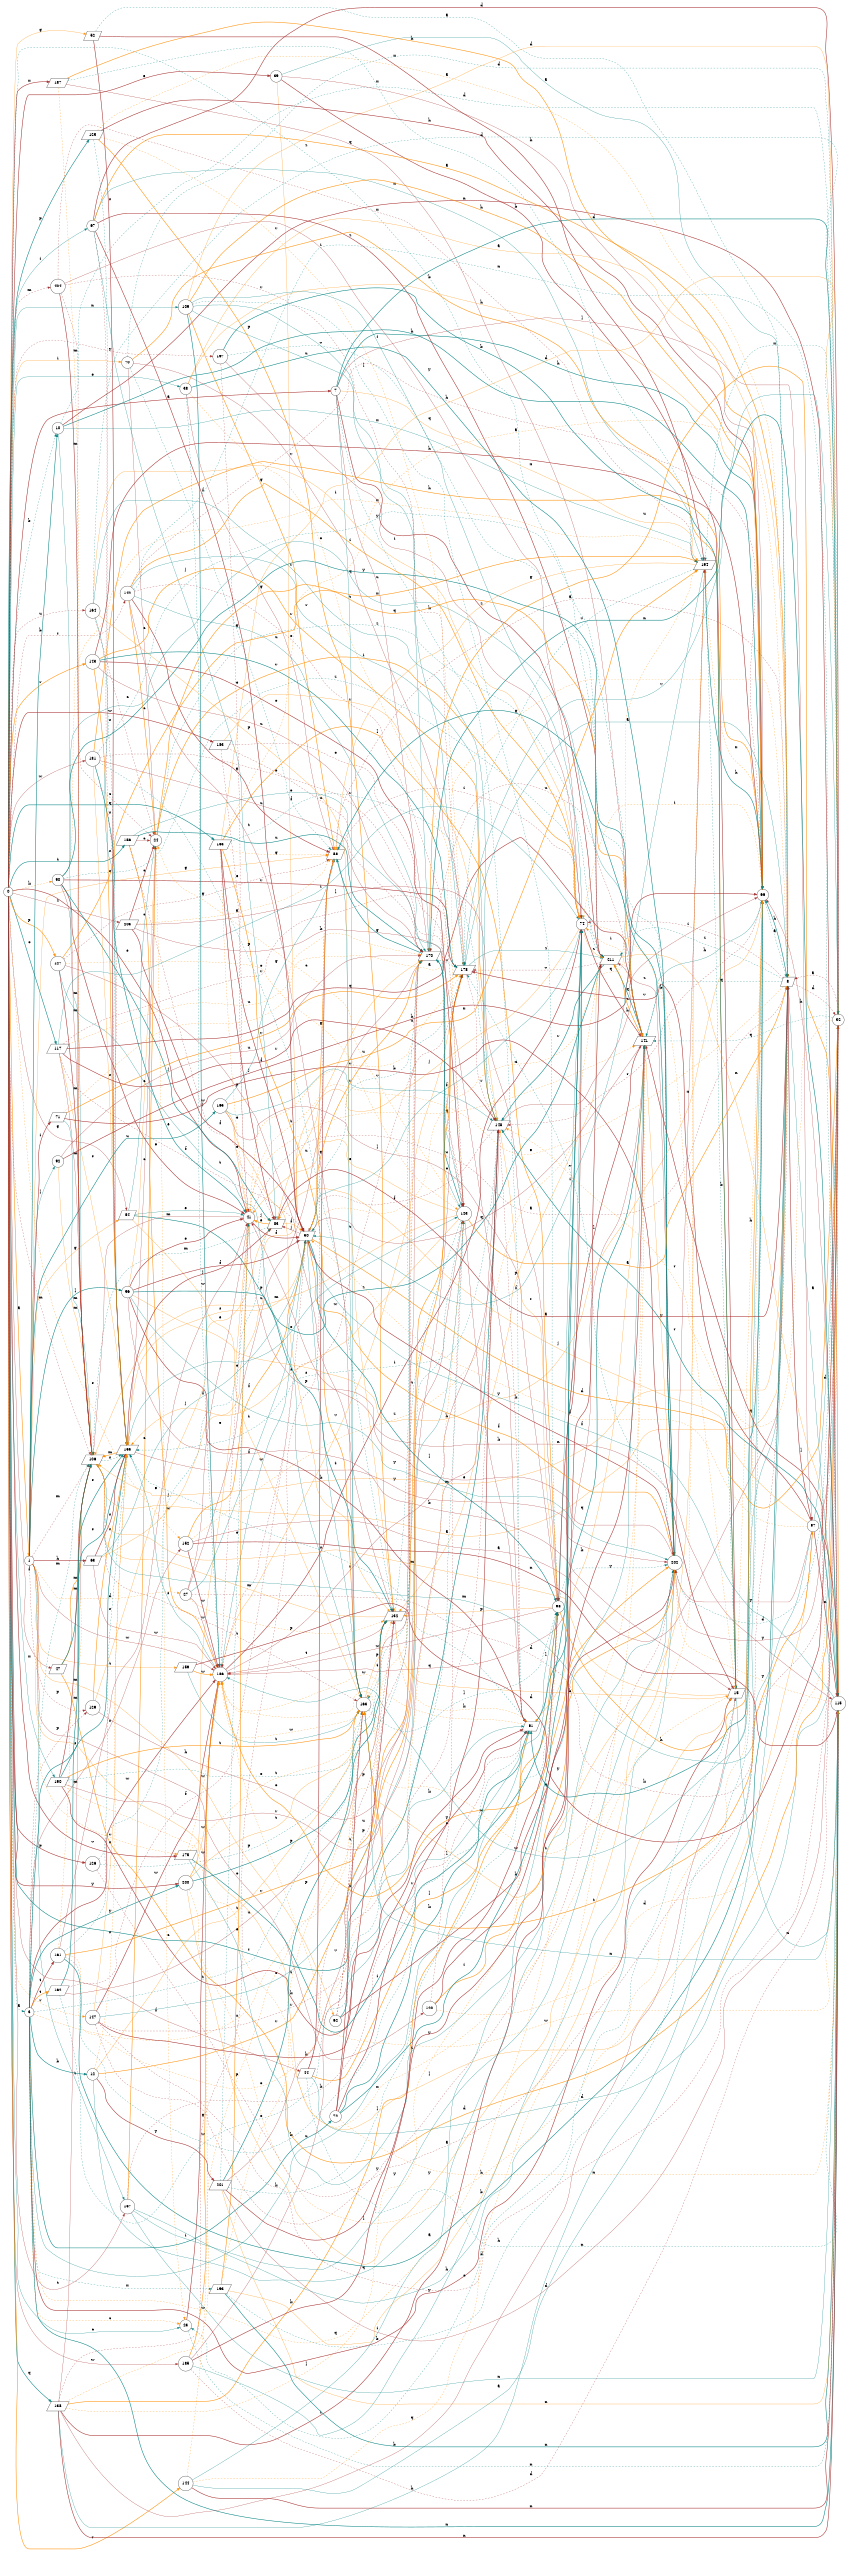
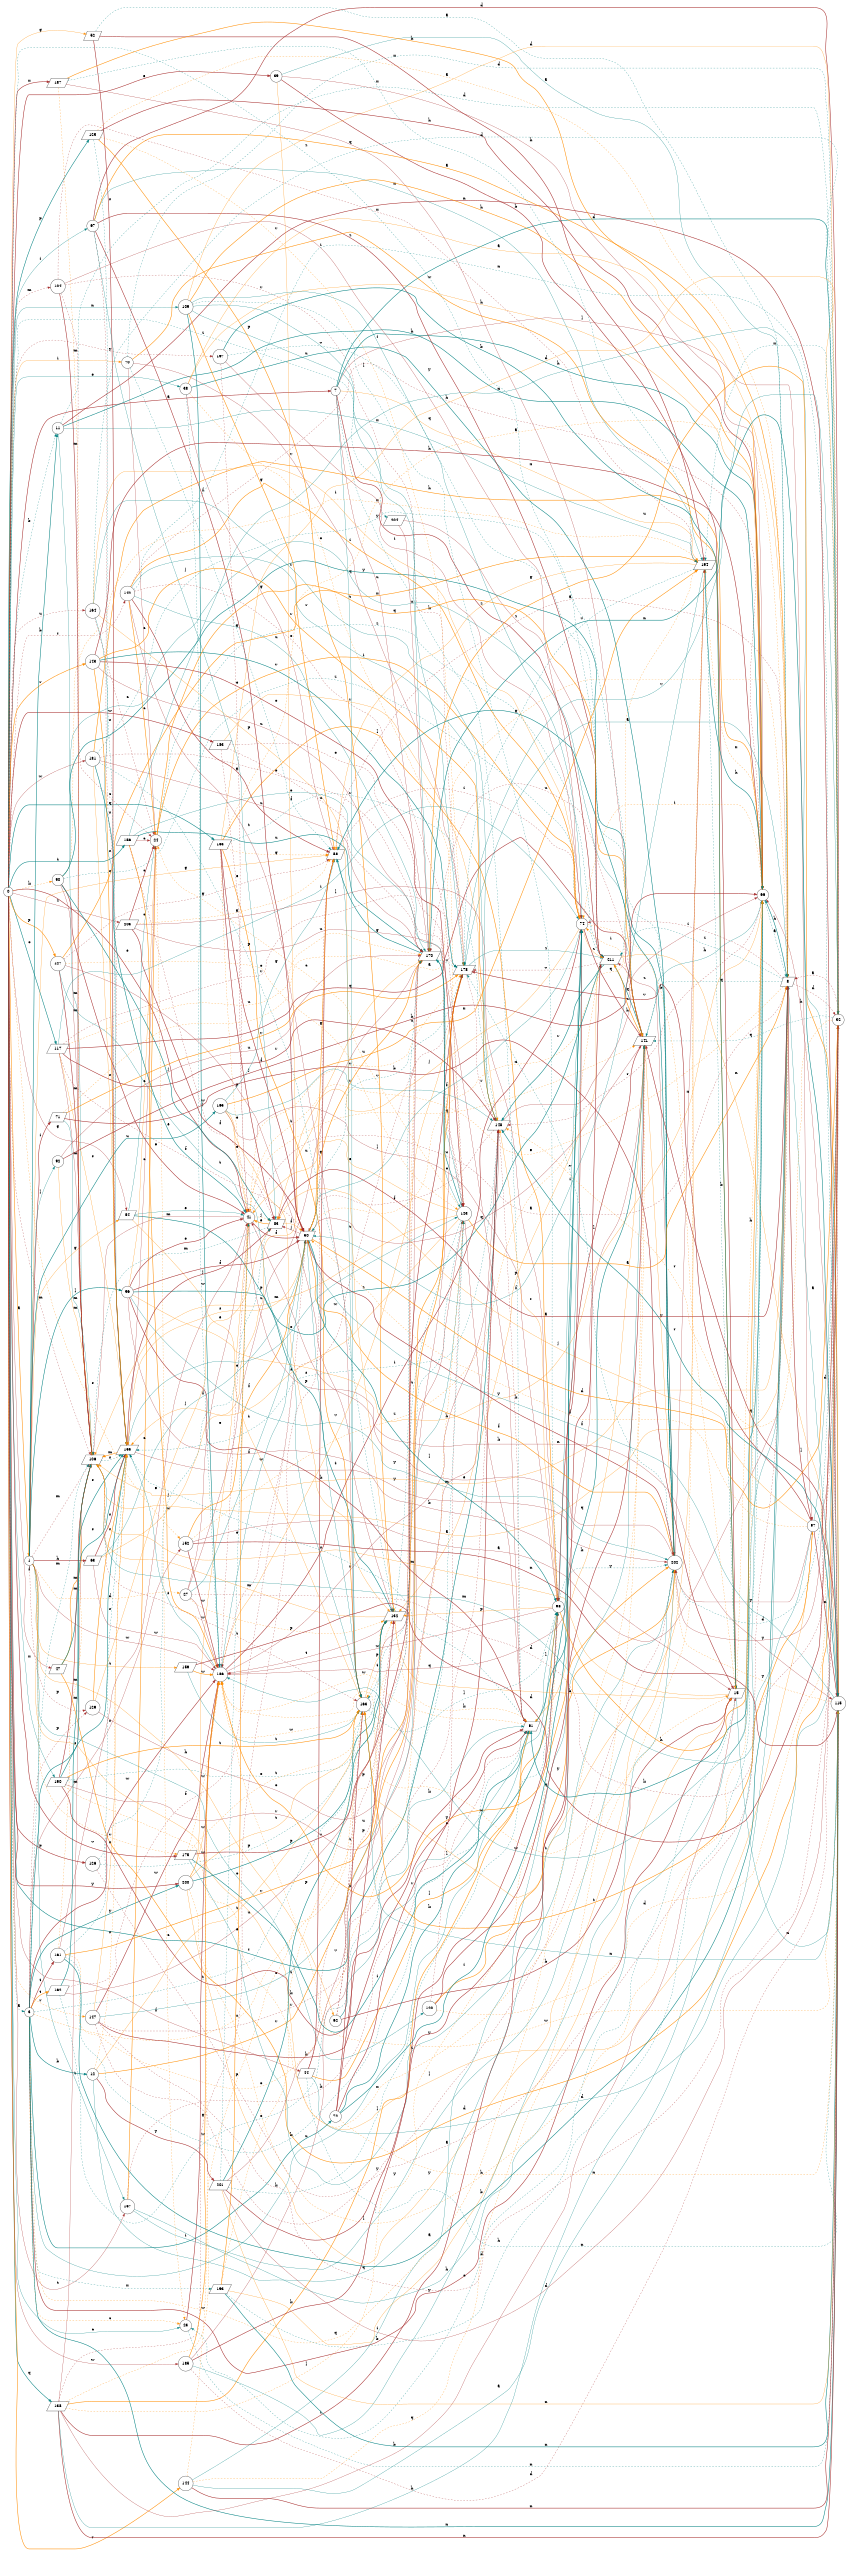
(429, 277) -> (429, 277)
(58, 286) -> (58, 286)
(58, 428) -> (58, 428)
none -> (395, 520)
(287, 884) -> (425, 1228)
(321, 929) -> (321, 929)
(204, 1811) -> (204, 1811)
(531, 1825) -> (592, 1921)
(768, 2379) -> (805, 725)
